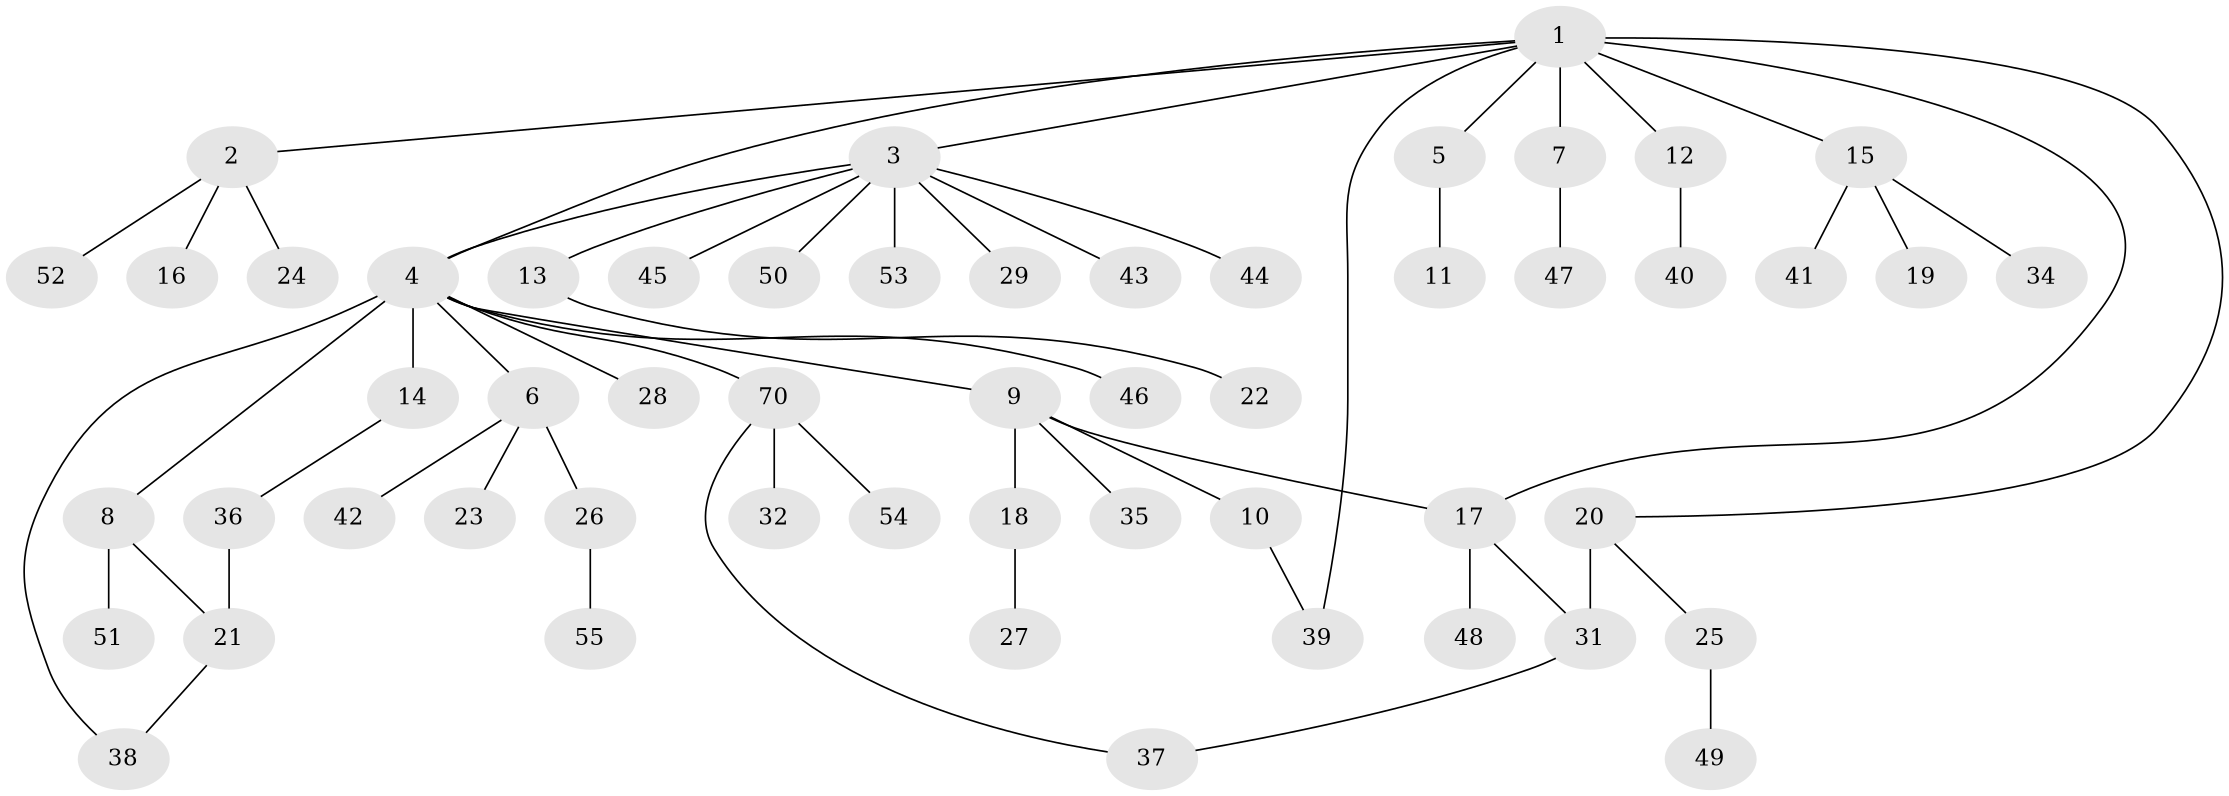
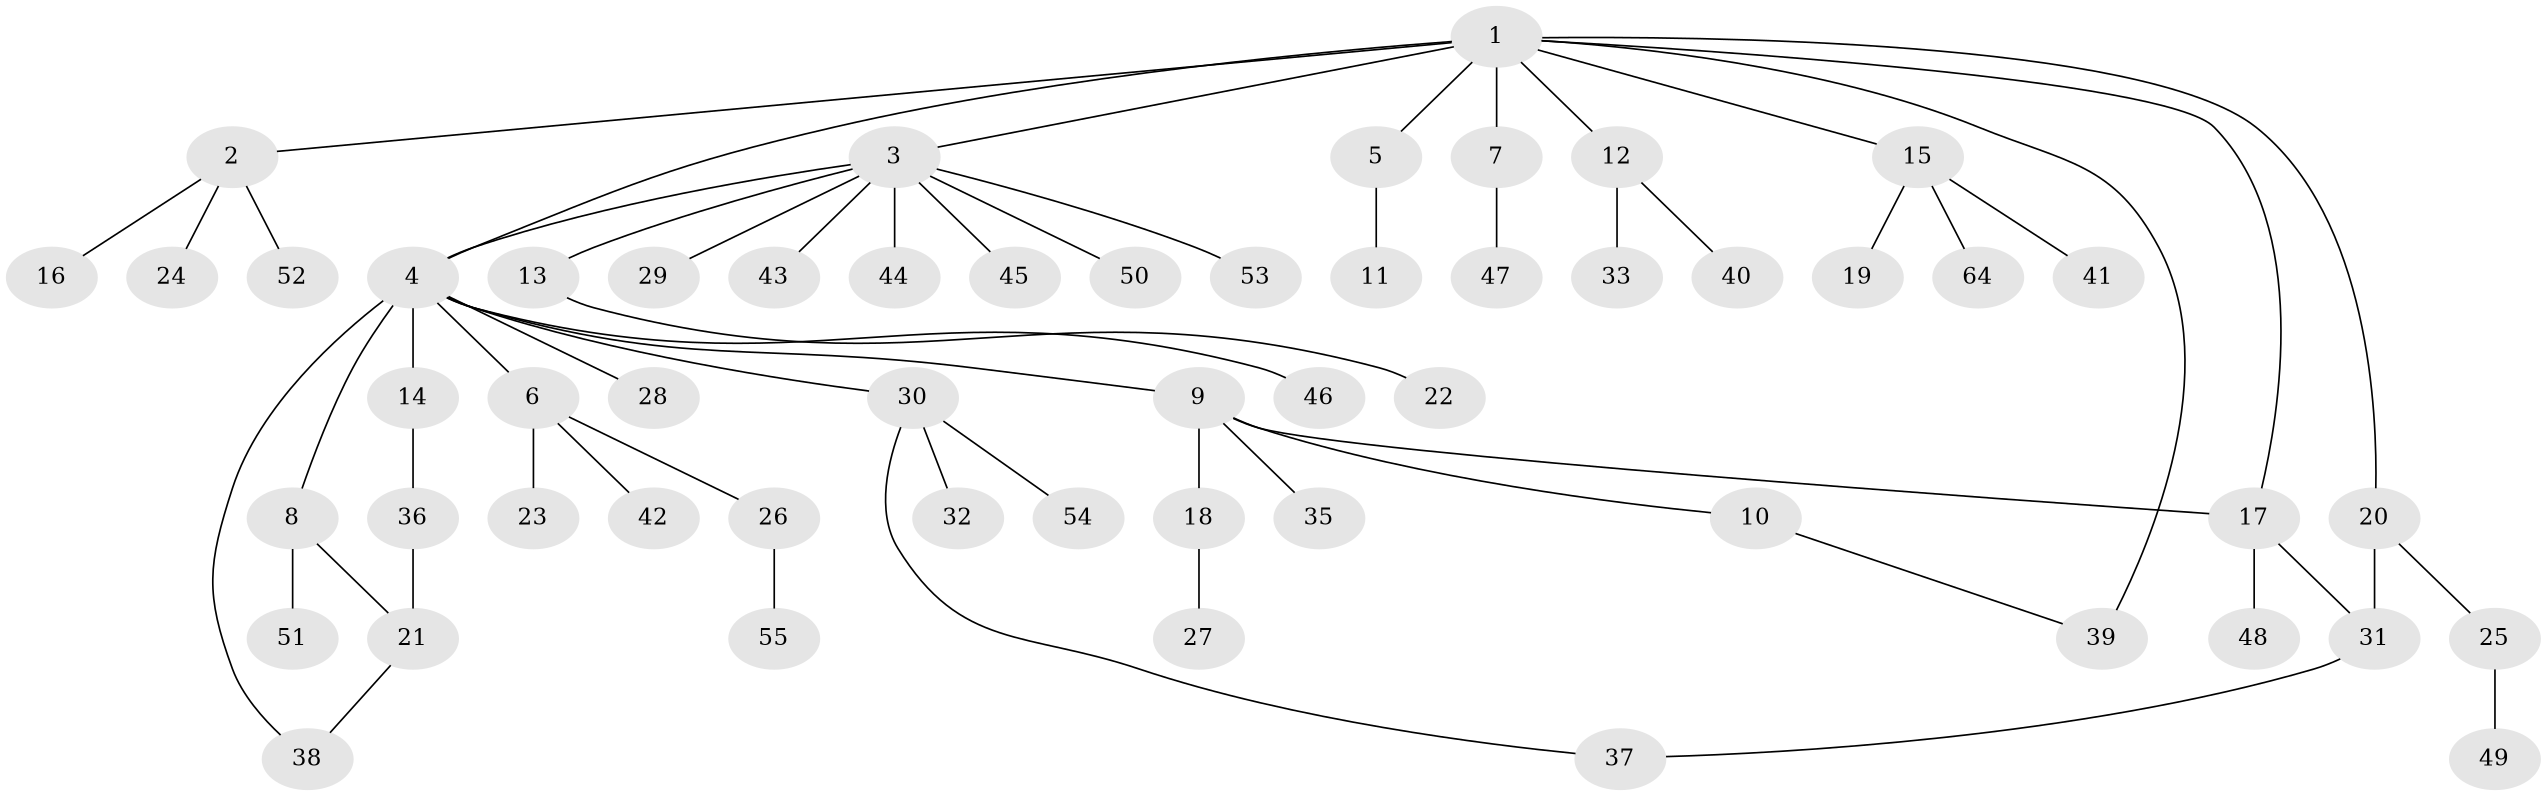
none -> (1617, 278)
(2042, 278) -> (1978, 278)
(774, 398) -> (913, 398)
